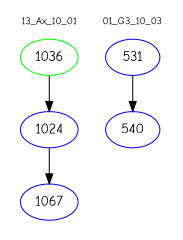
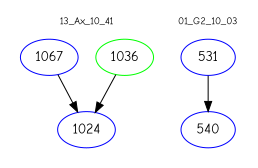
(49, 22) -> (87, 22)
(133, 22) -> (208, 22)
(49, 161) -> (65, 89)
